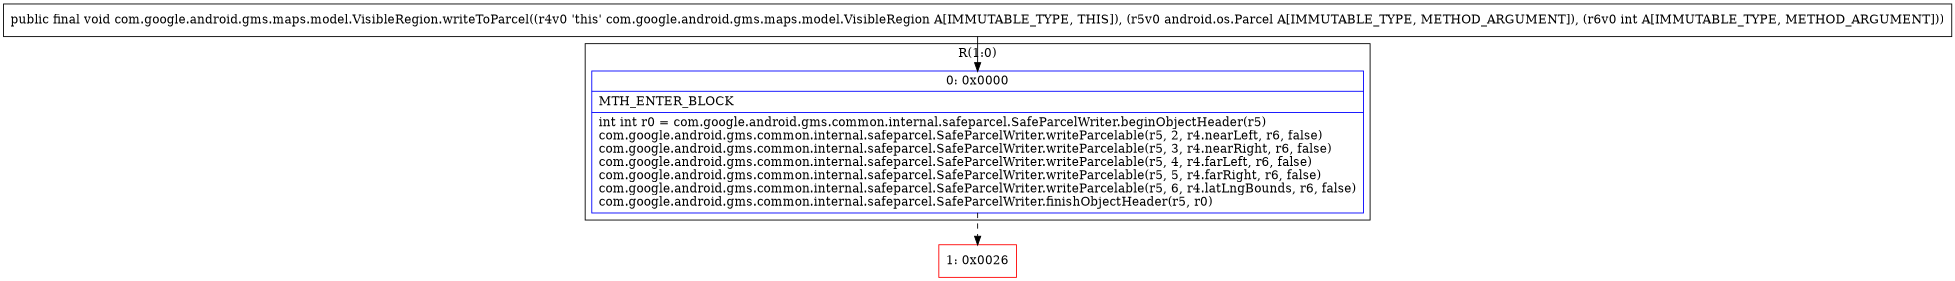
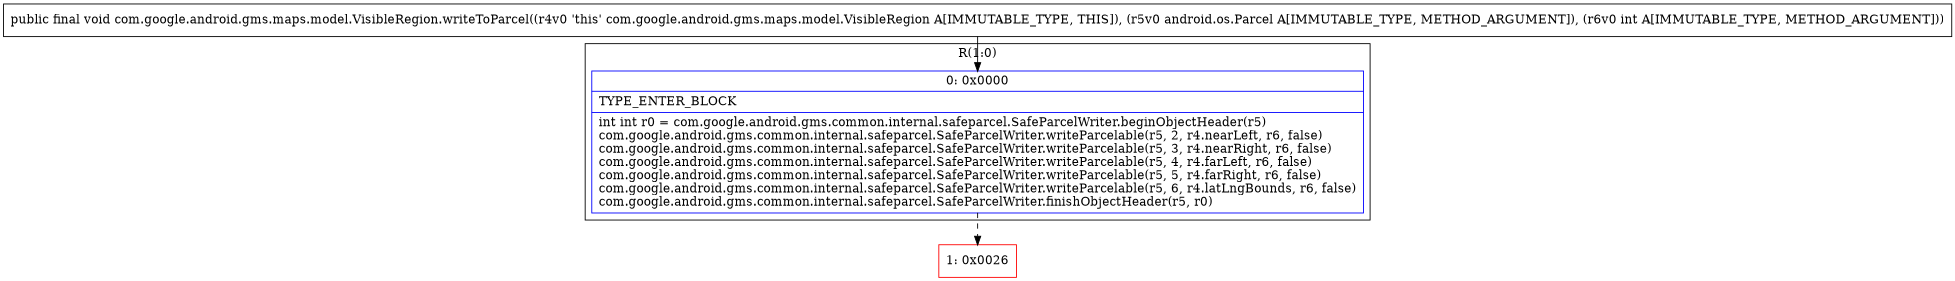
(667, 101) -> (668, 101)
